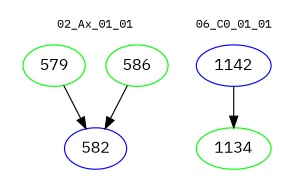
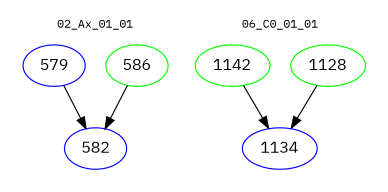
(54, 66) -> (54, 66)
(234, 66) -> (233, 66)
none -> (328, 66)
(234, 149) -> (280, 149)
